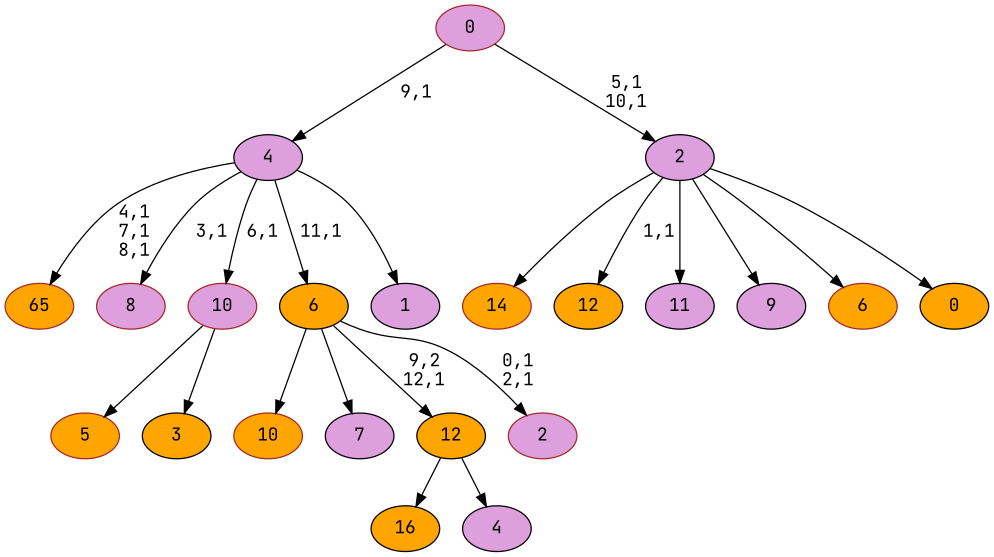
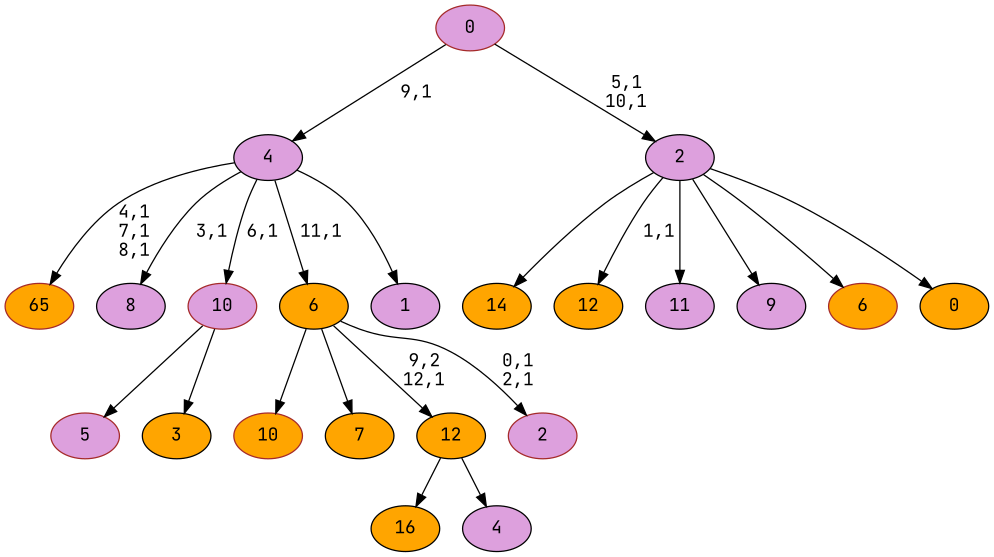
(131, 306) -> (131, 306)
(497, 306) -> (497, 306)
(85, 436) -> (85, 436)
(360, 436) -> (360, 436)
